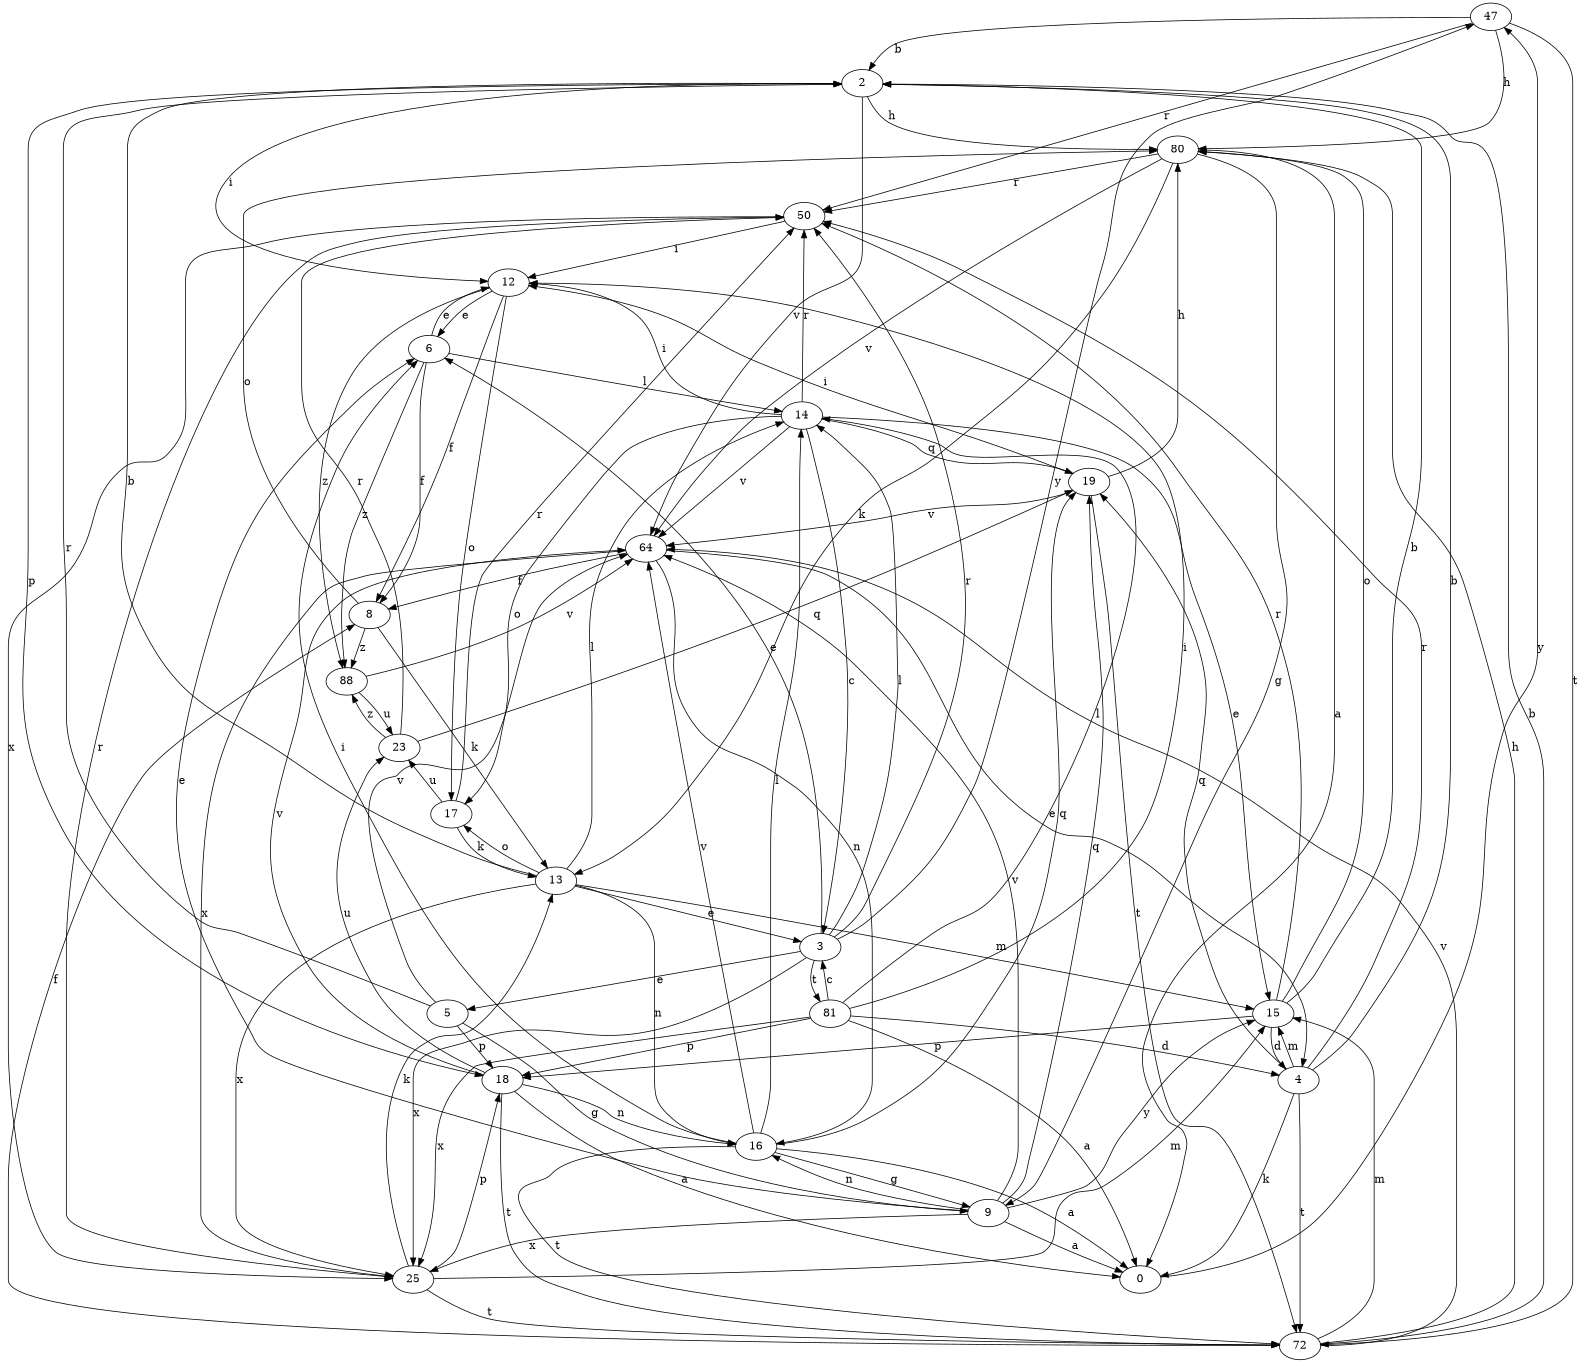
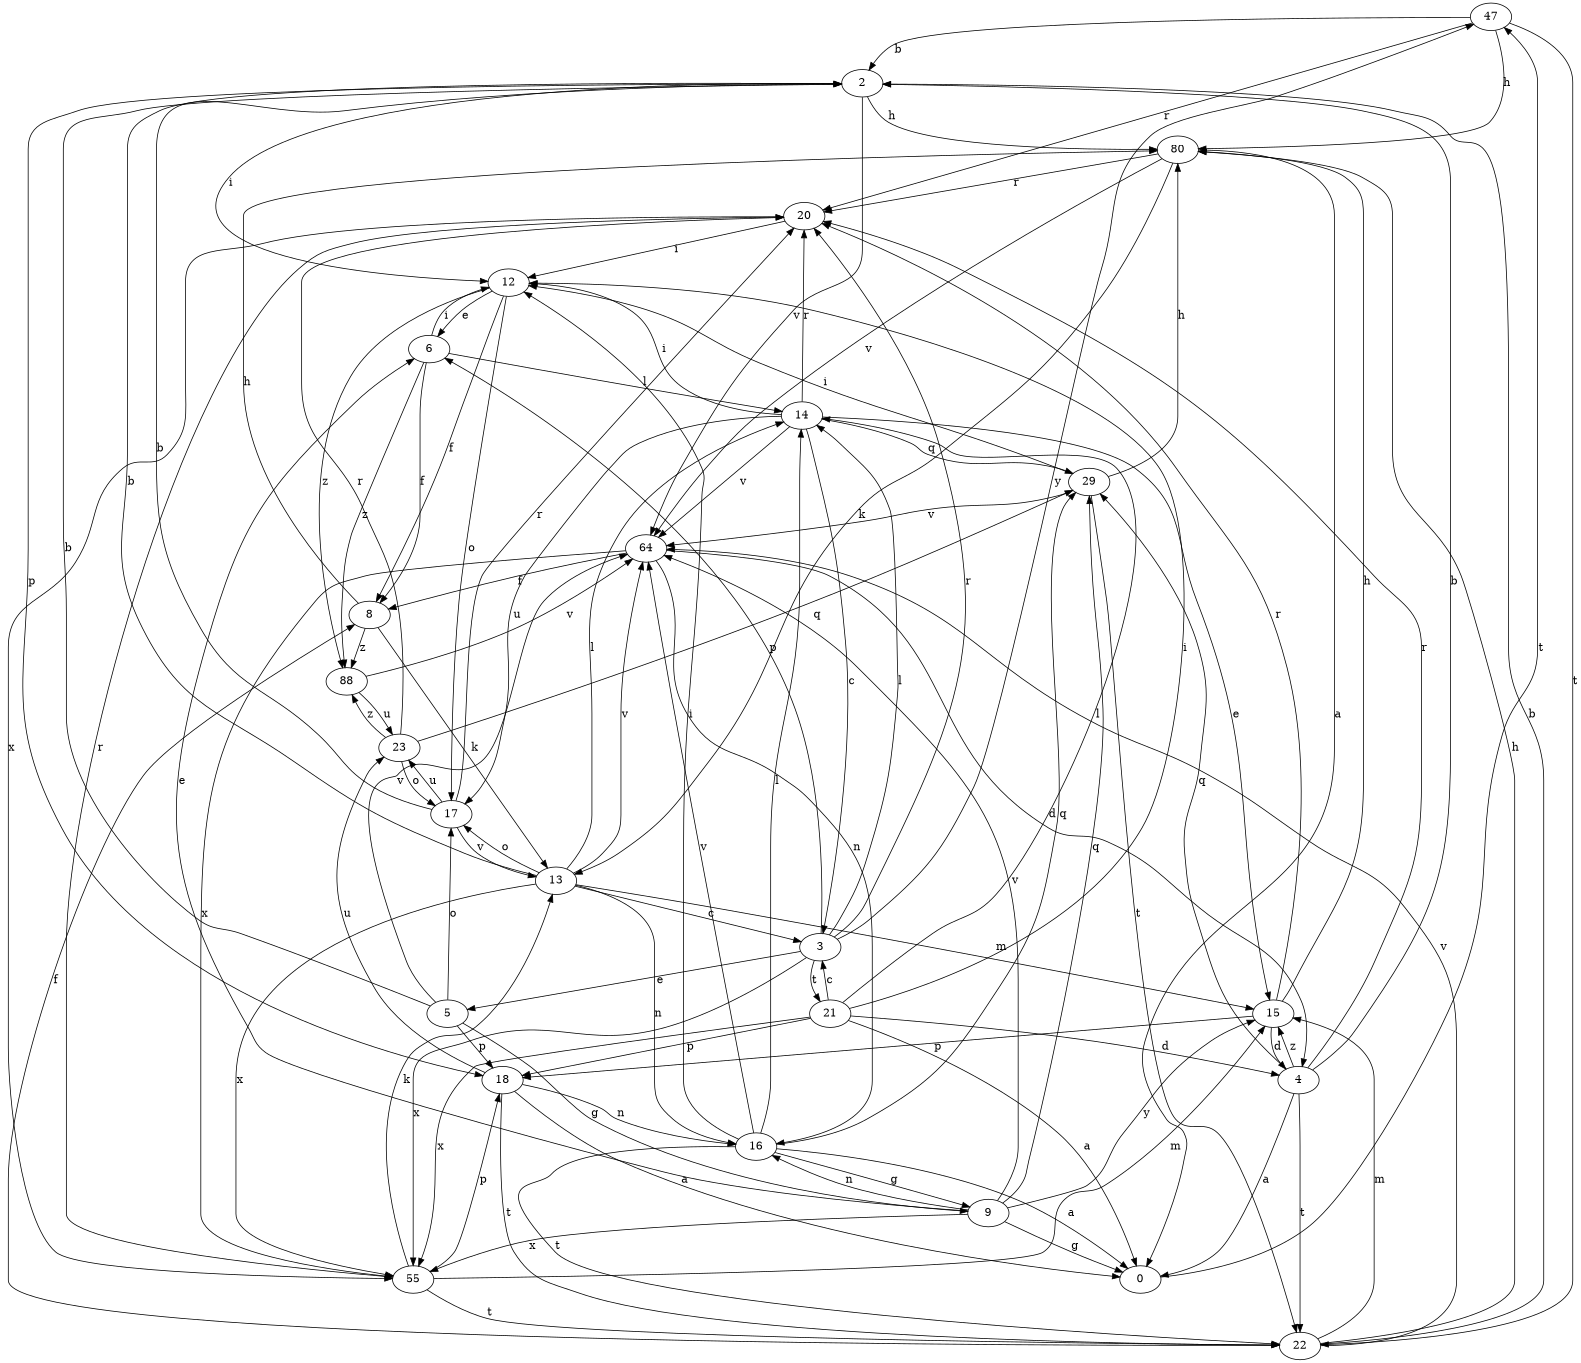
(804, 216) -> (804, 216)
(446, 316) -> (446, 316)
(1422, 322) -> (157, 189)
(247, 382) -> (247, 382)
(1089, 482) -> (1089, 482)
(69, 548) -> (69, 548)
(1367, 582) -> (1367, 582)
(517, 615) -> (517, 615)
(773, 648) -> (773, 648)
(1541, 648) -> (1541, 648)
(1269, 685) -> none
(291, 746) -> (621, 731)
none -> (411, 785)
(1053, 814) -> (1053, 814)
(384, 844) -> (689, 693)
(481, 848) -> (481, 848)
(711, 914) -> (711, 914)
none -> (449, 918)
(830, 1014) -> (830, 1014)
(1293, 1047) -> (1293, 1047)
(1266, 1180) -> (1266, 1180)
(1075, 1246) -> (1075, 1246)
(413, 1280) -> (413, 1280)
(1300, 1346) -> (1300, 1346)
